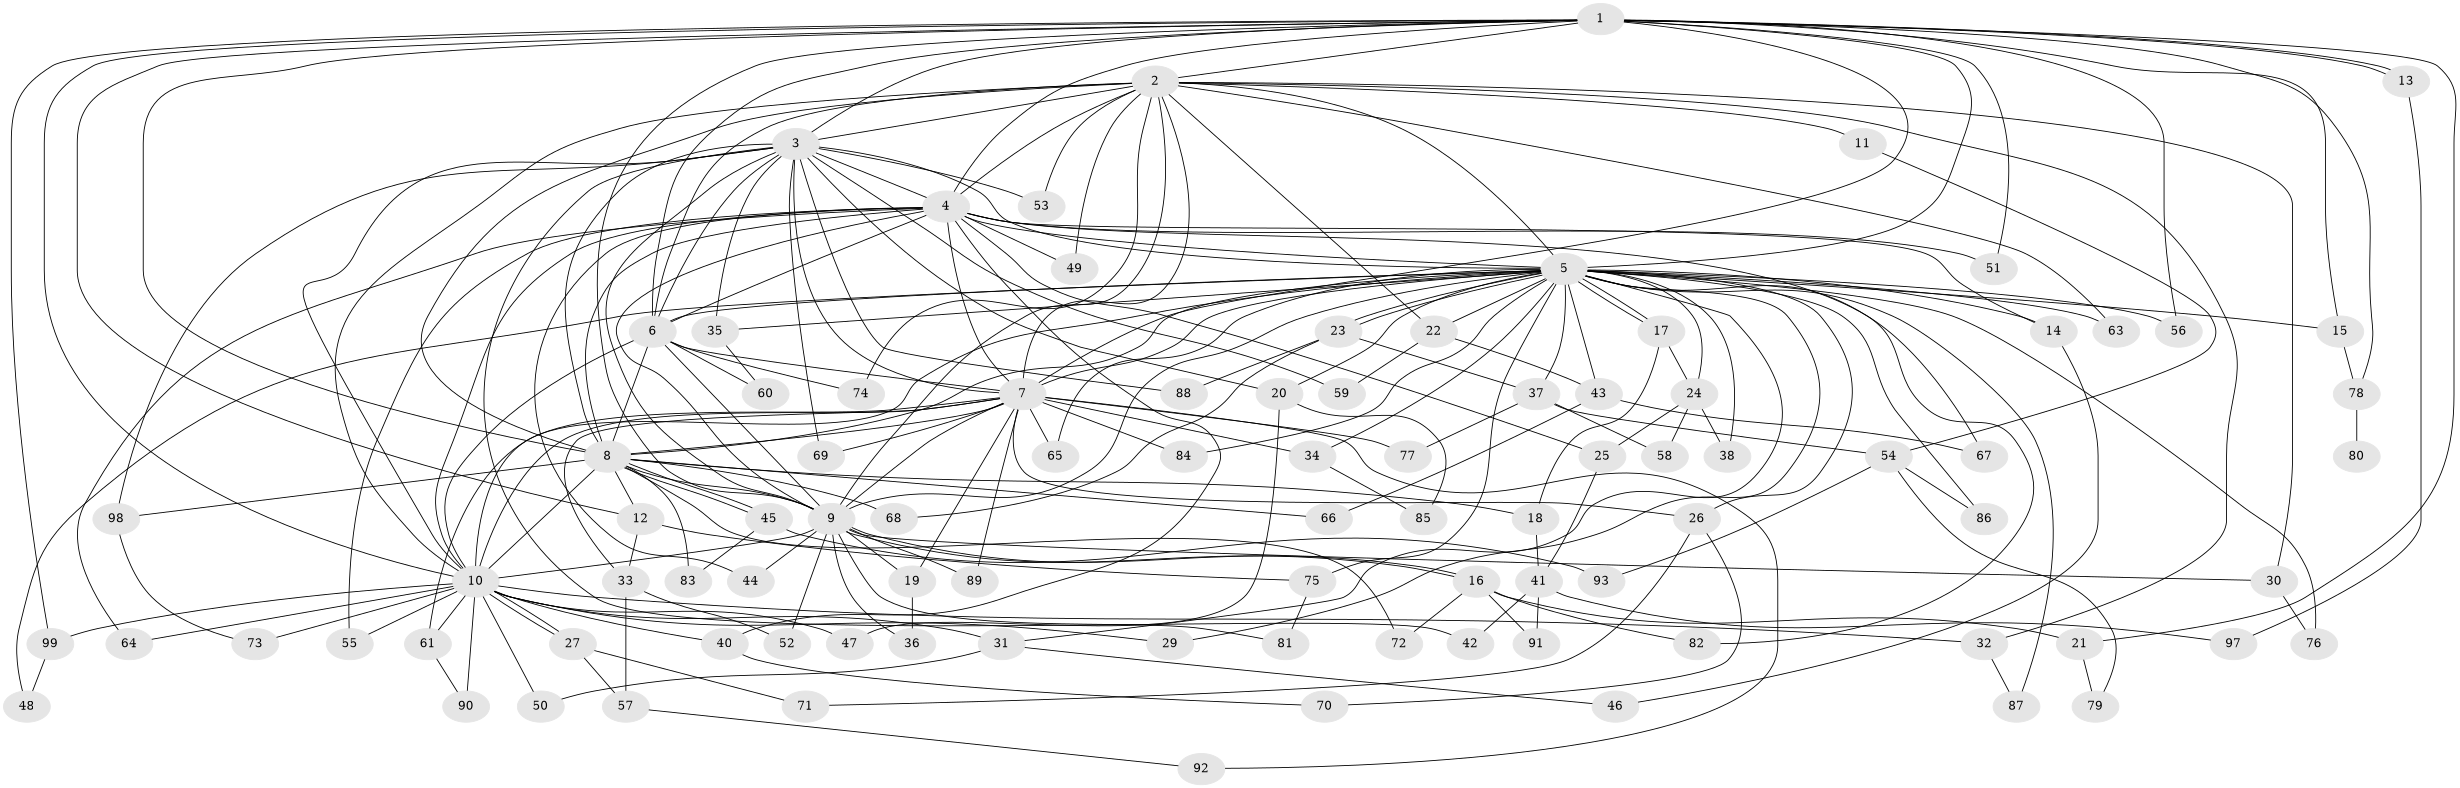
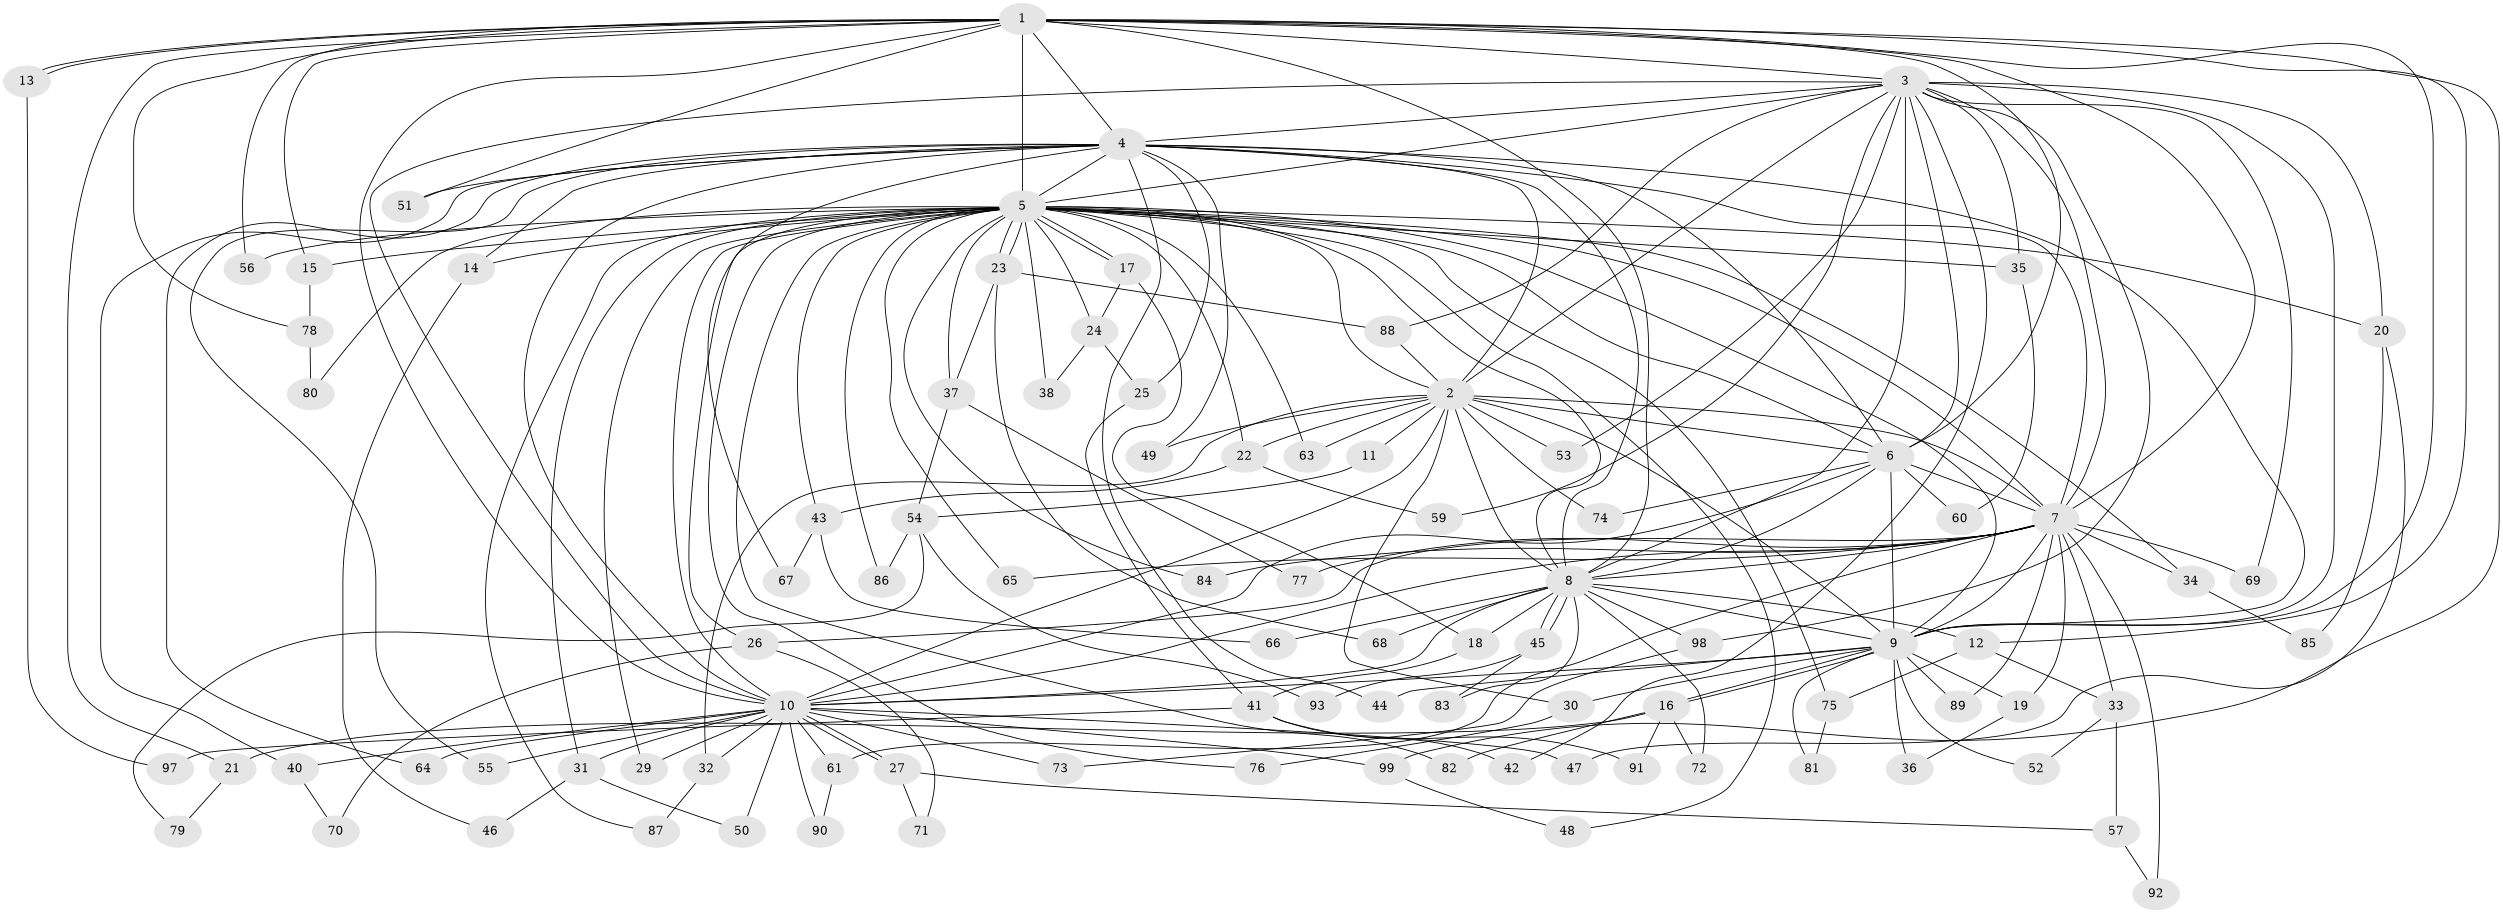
(1378, 50) -> (1419, 363)
none -> (503, 235)
(1665, 457) -> none
